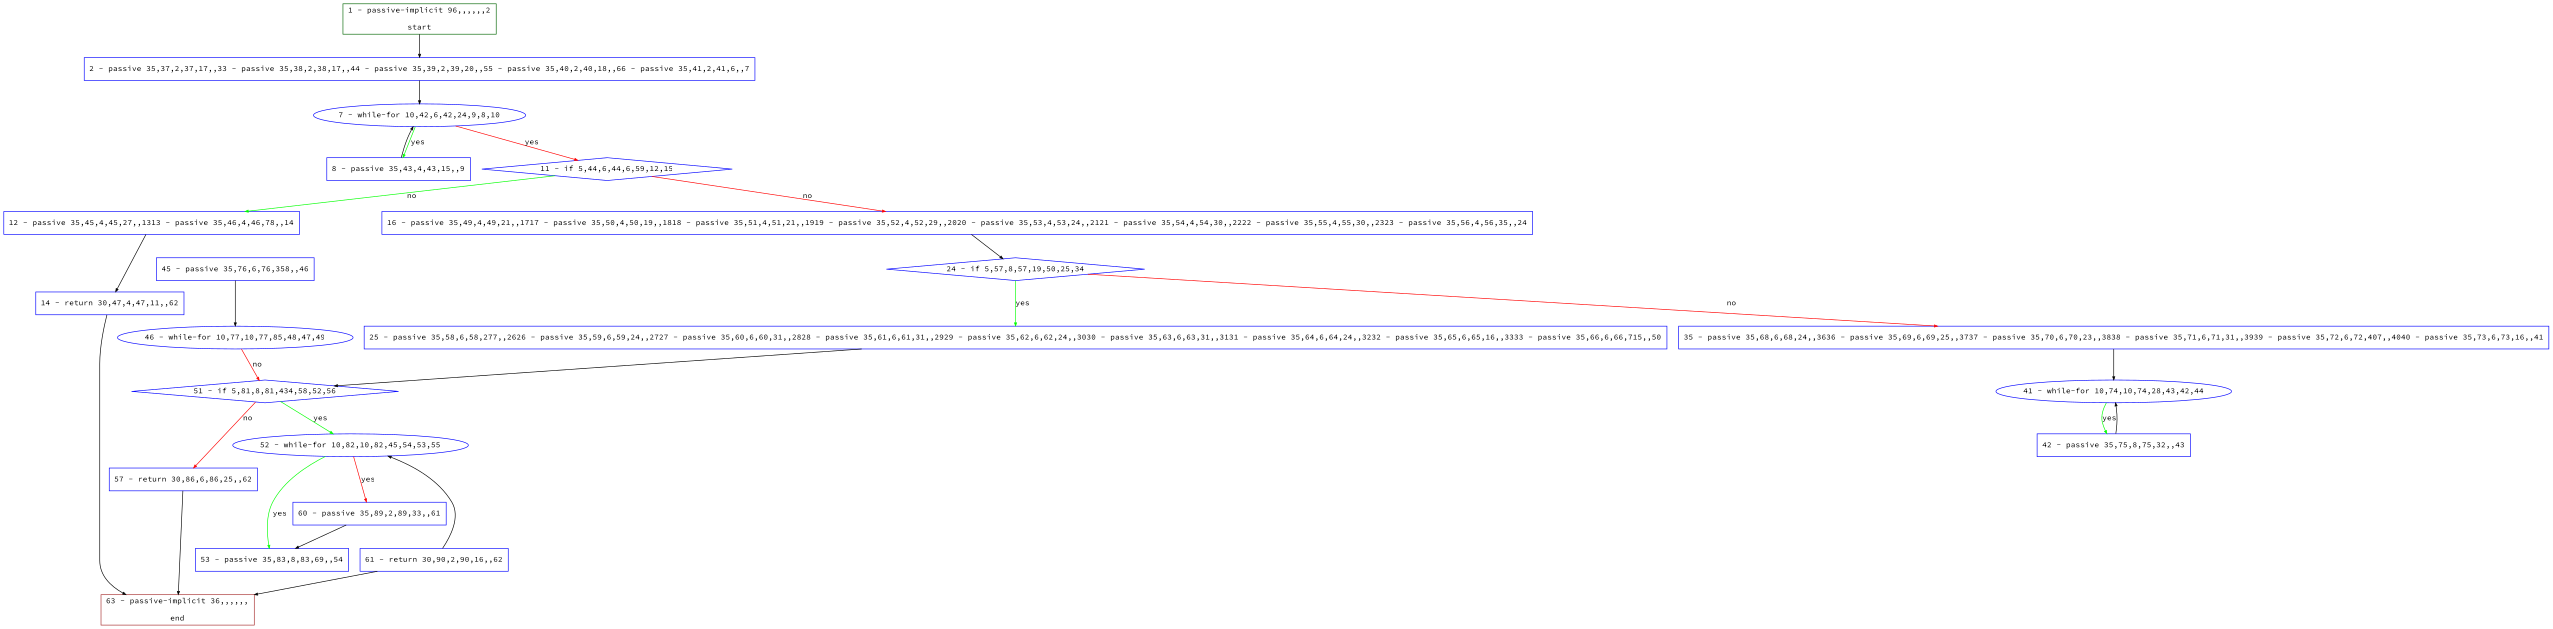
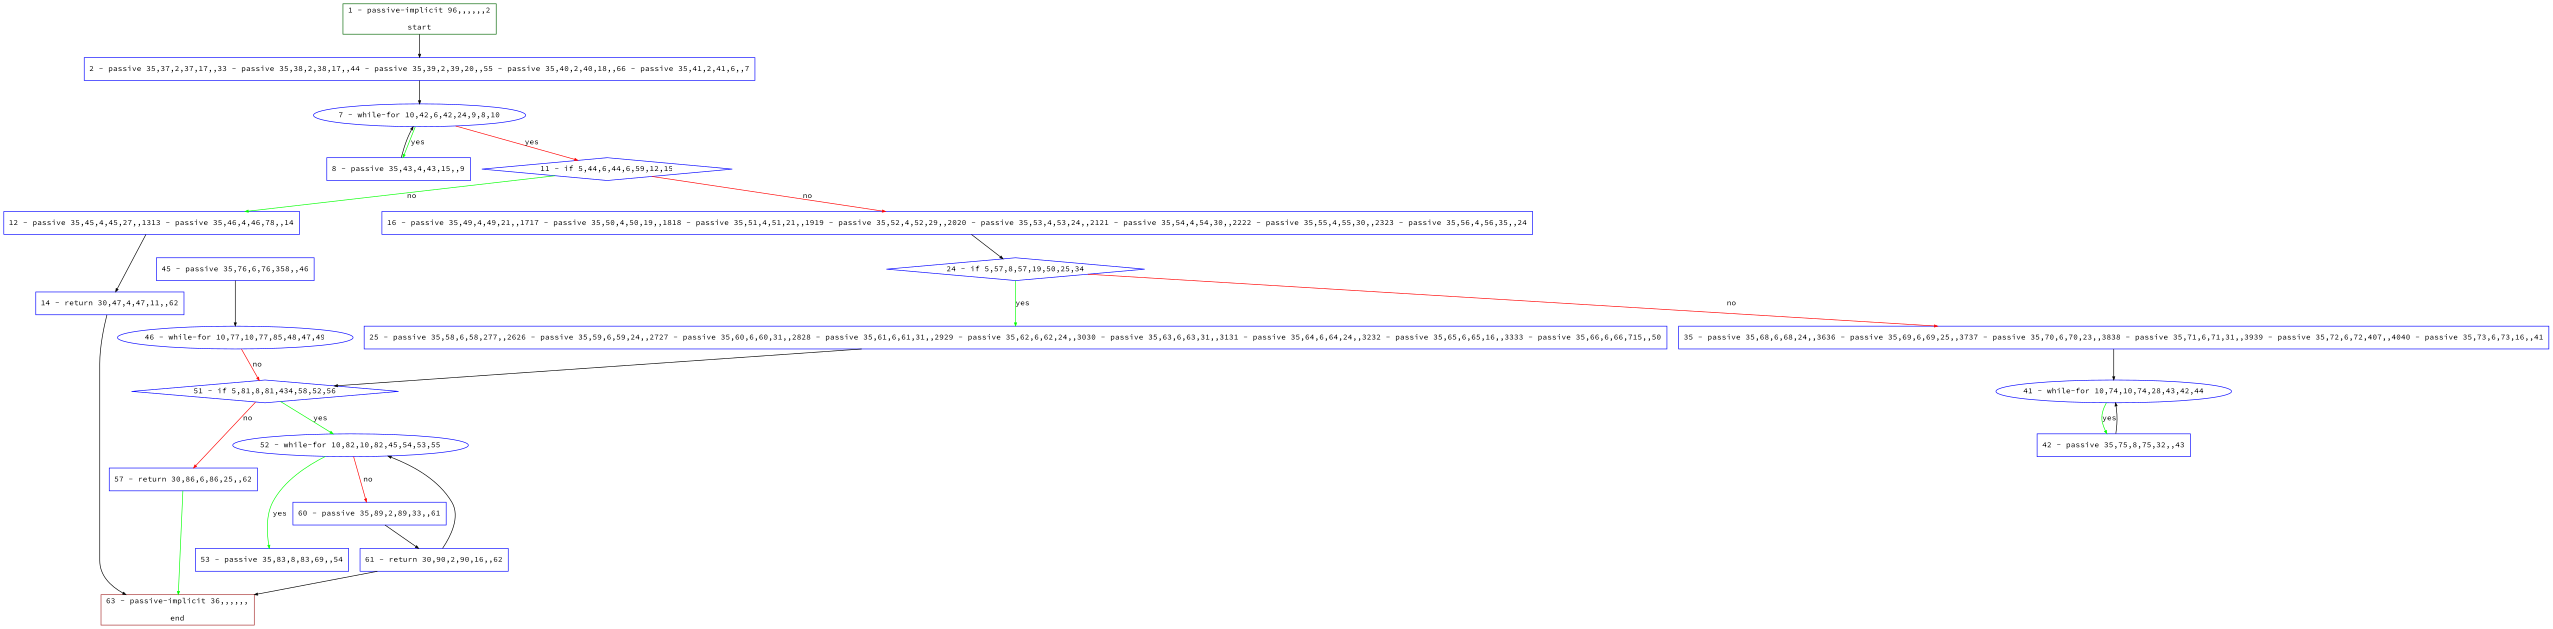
(368, 479) -> (368, 479)
(322, 536) -> (400, 536)
(181, 541) -> (181, 541)
